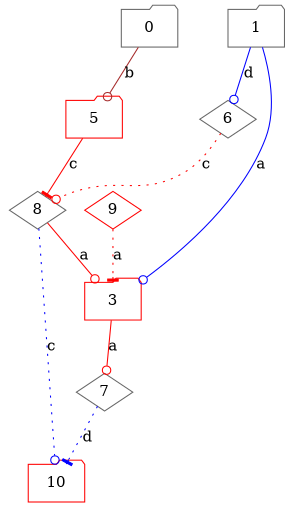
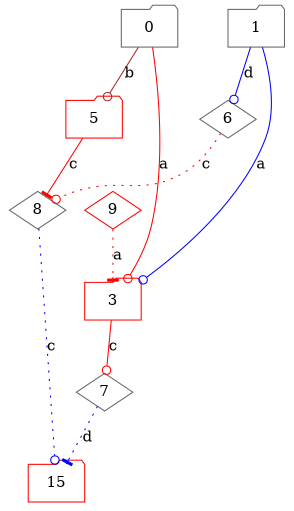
(70, 249) -> (159, 163)
(113, 347) -> (113, 347)
(56, 483) -> (56, 483)
